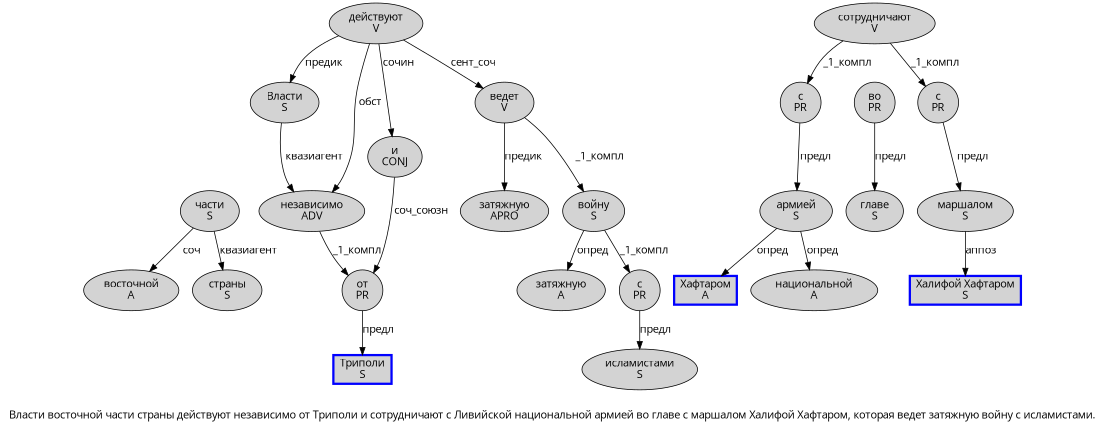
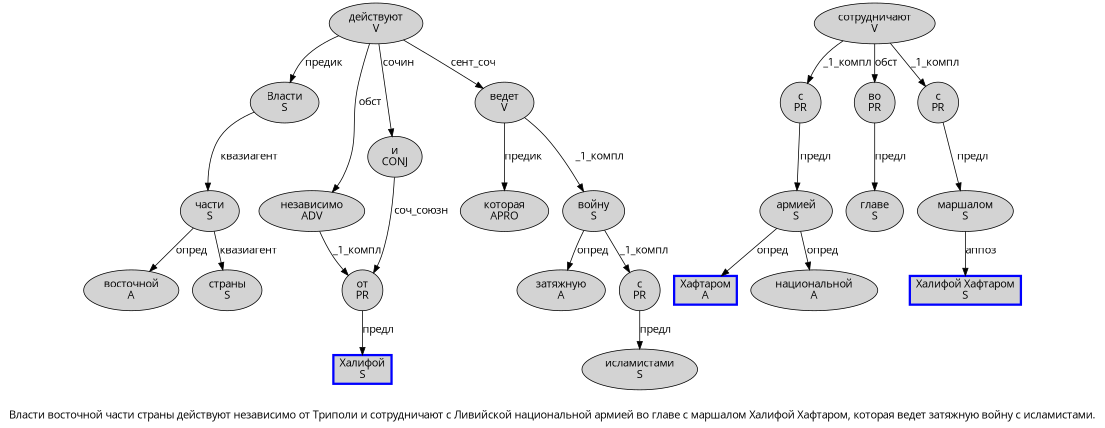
none -> (875, 59)
(281, 155) -> (219, 139)
(504, 211) -> (504, 211)
(192, 251) -> (192, 251)
(362, 369) -> (362, 369)
